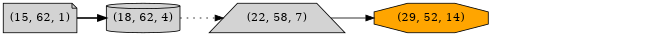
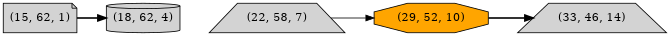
(198, 18) -> none
(431, 18) -> (431, 18)
none -> (592, 18)
